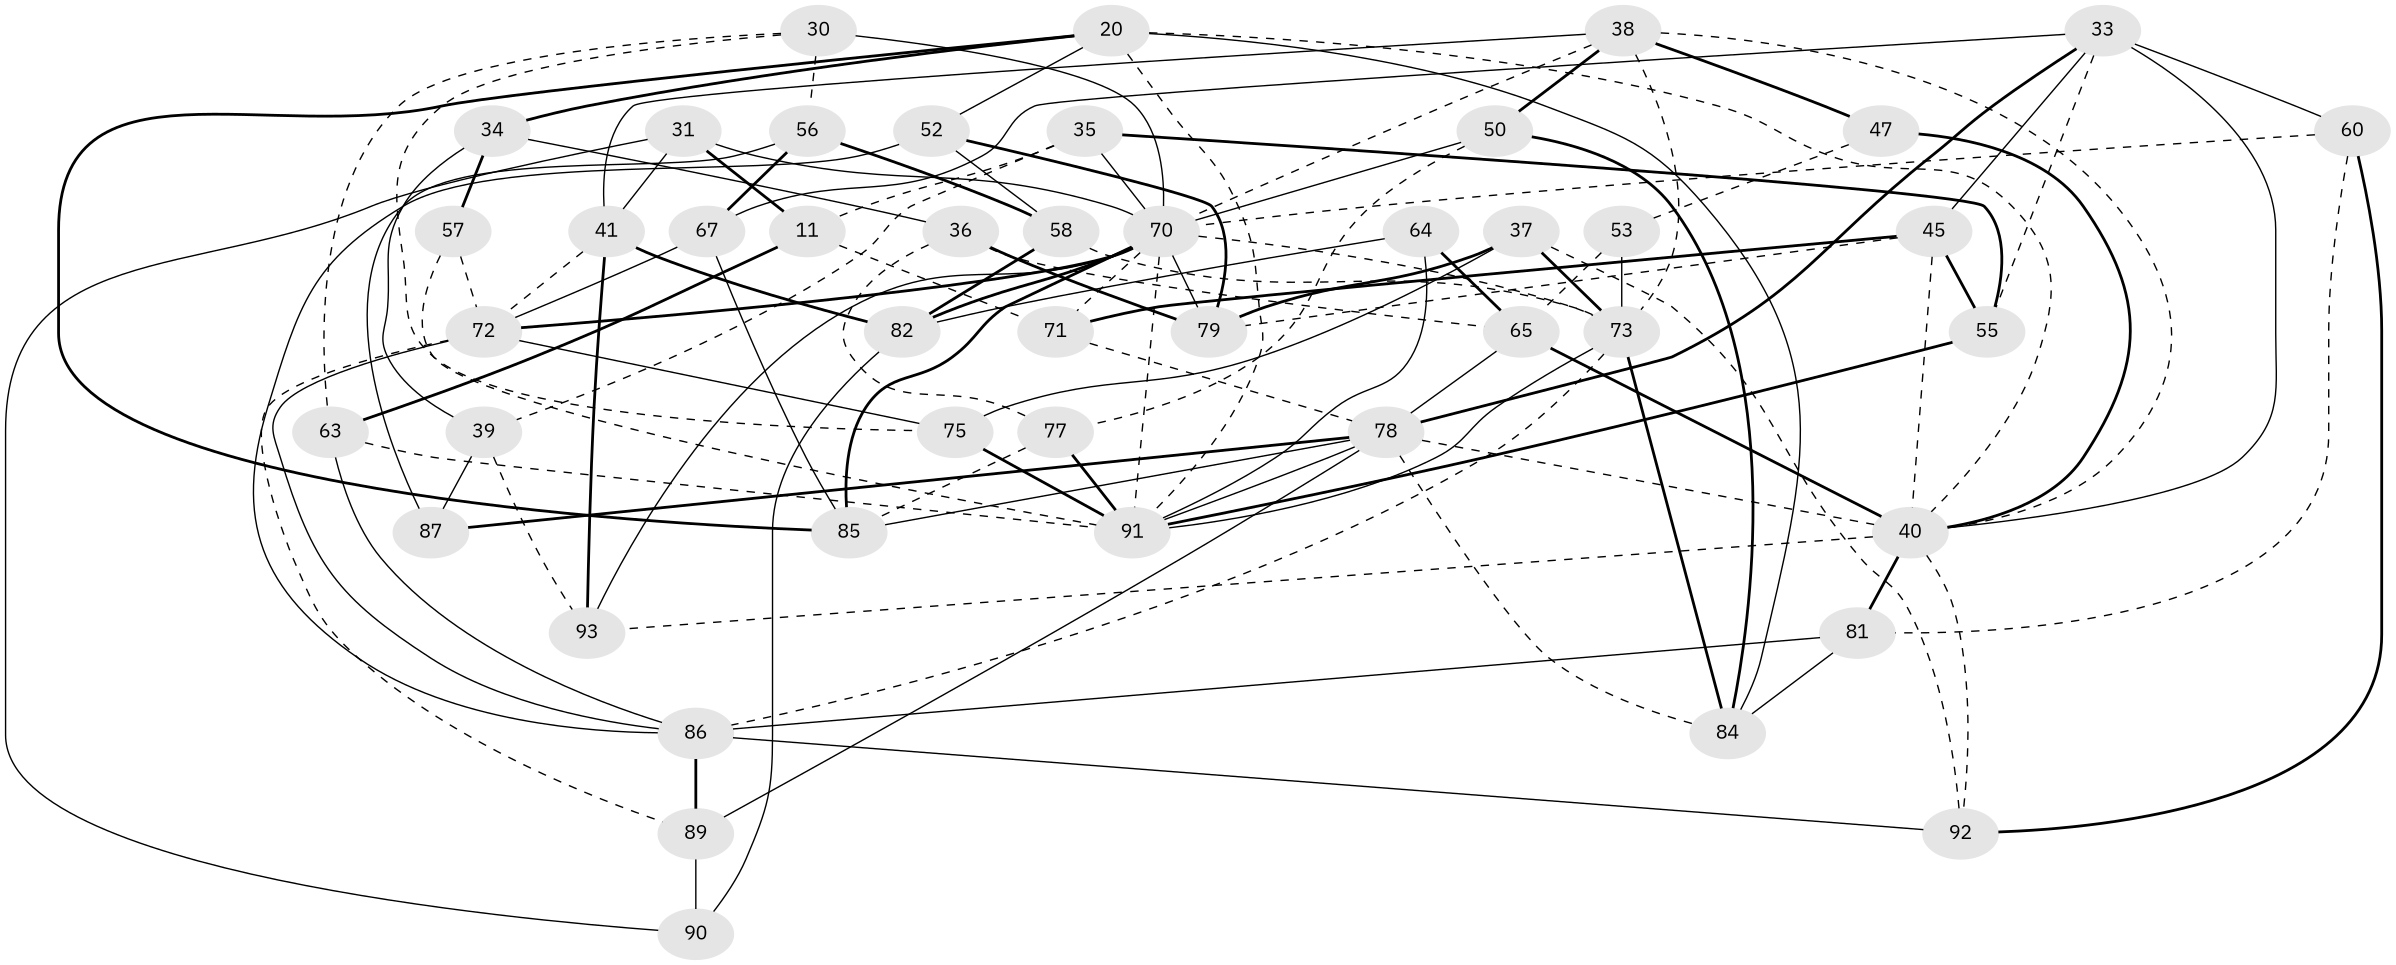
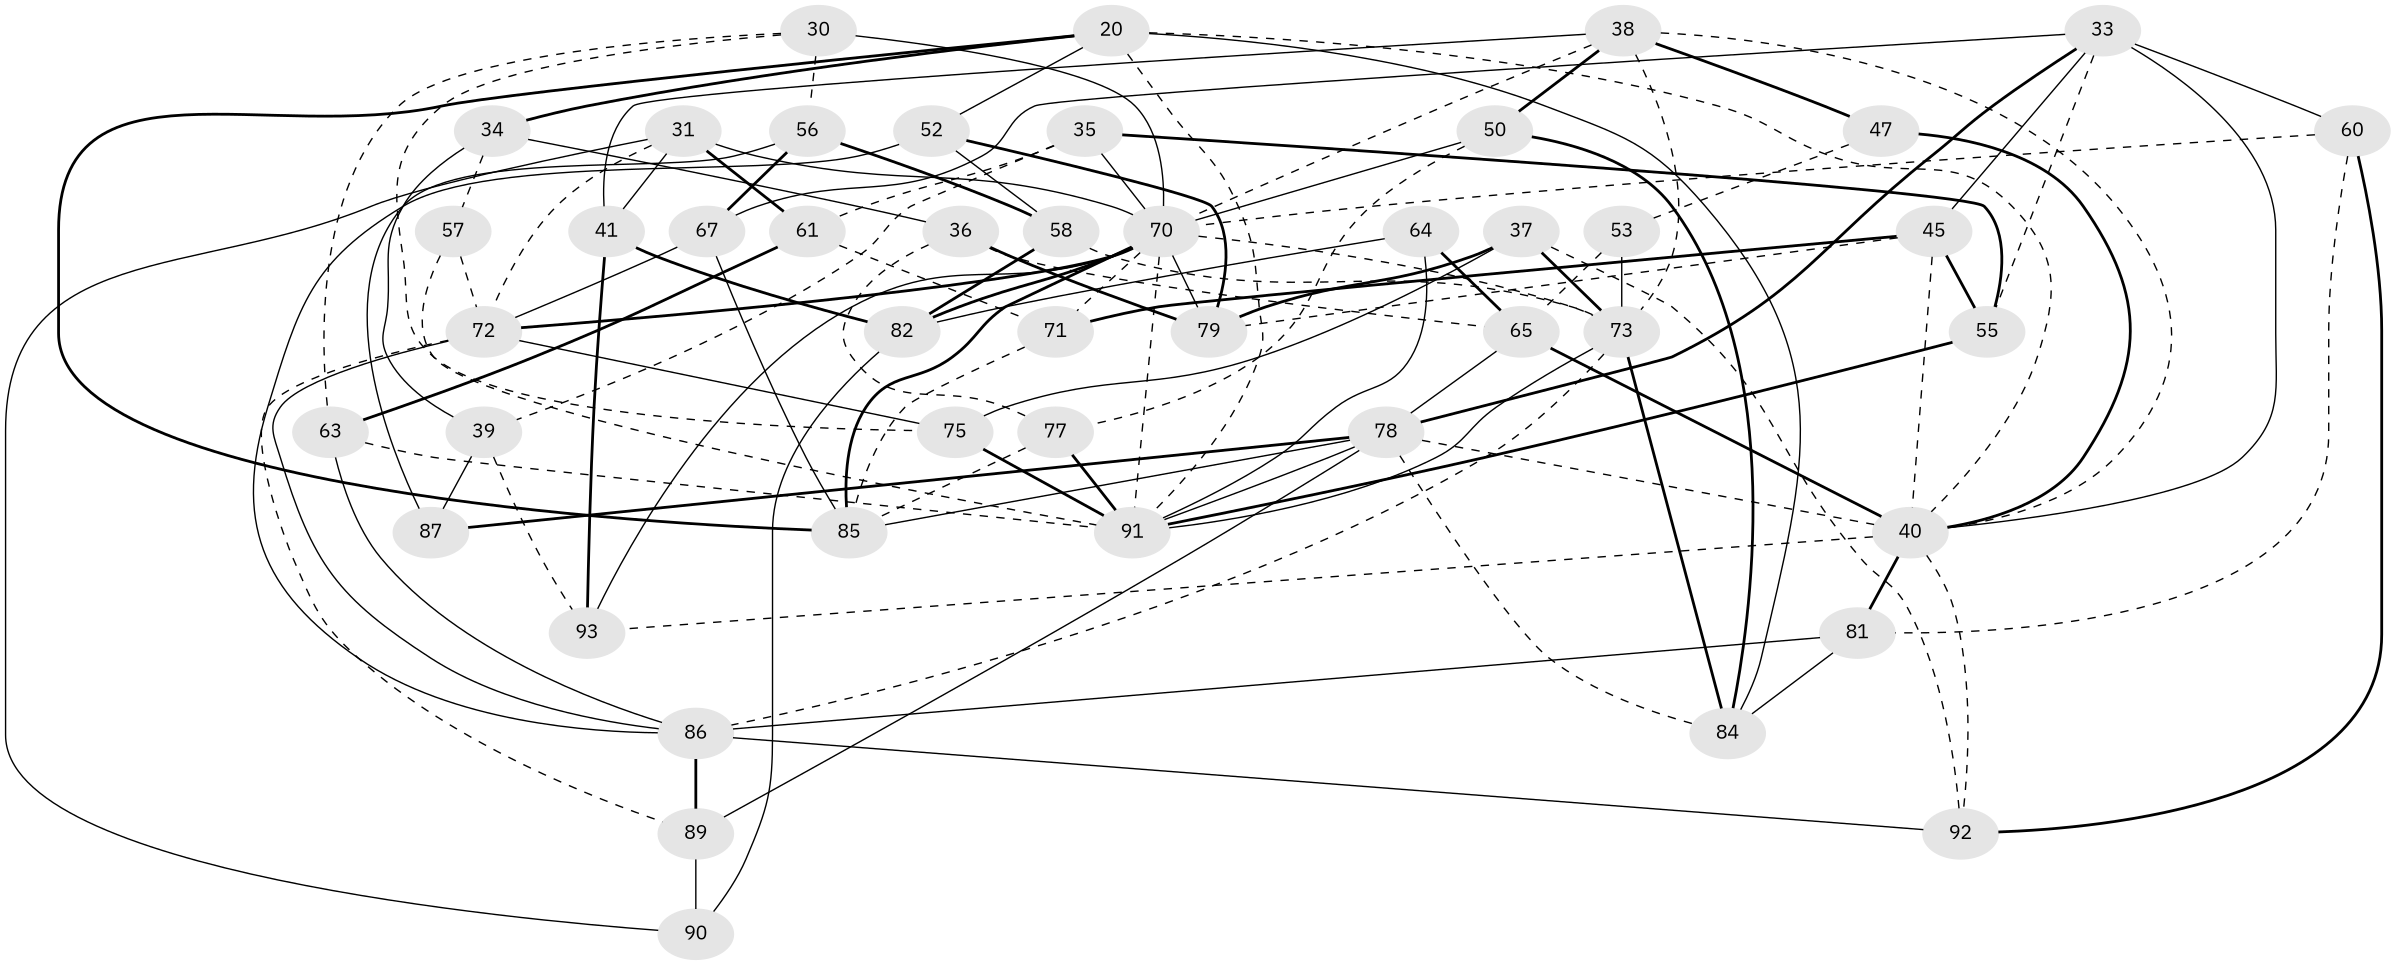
(468, 194) -> (468, 194)
(807, 231) -> (807, 231)
(545, 282) -> (554, 209)
(1234, 386) -> (908, 405)
